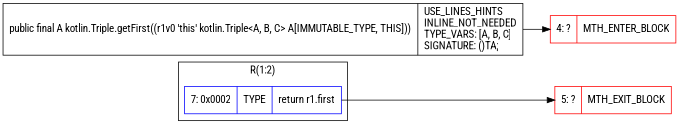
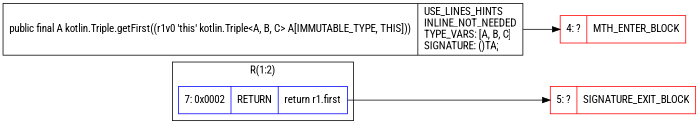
(255, 100) -> (255, 100)
(626, 100) -> (636, 100)
